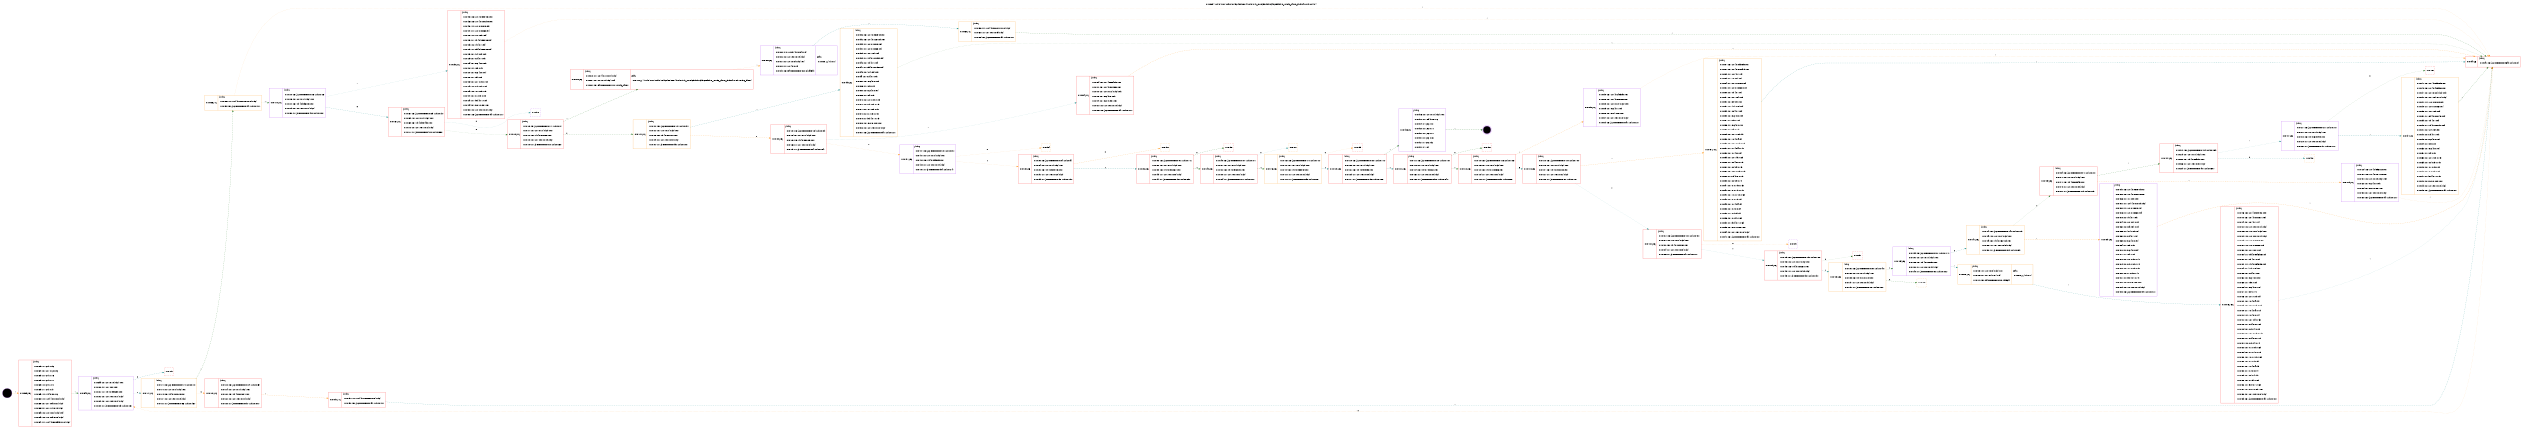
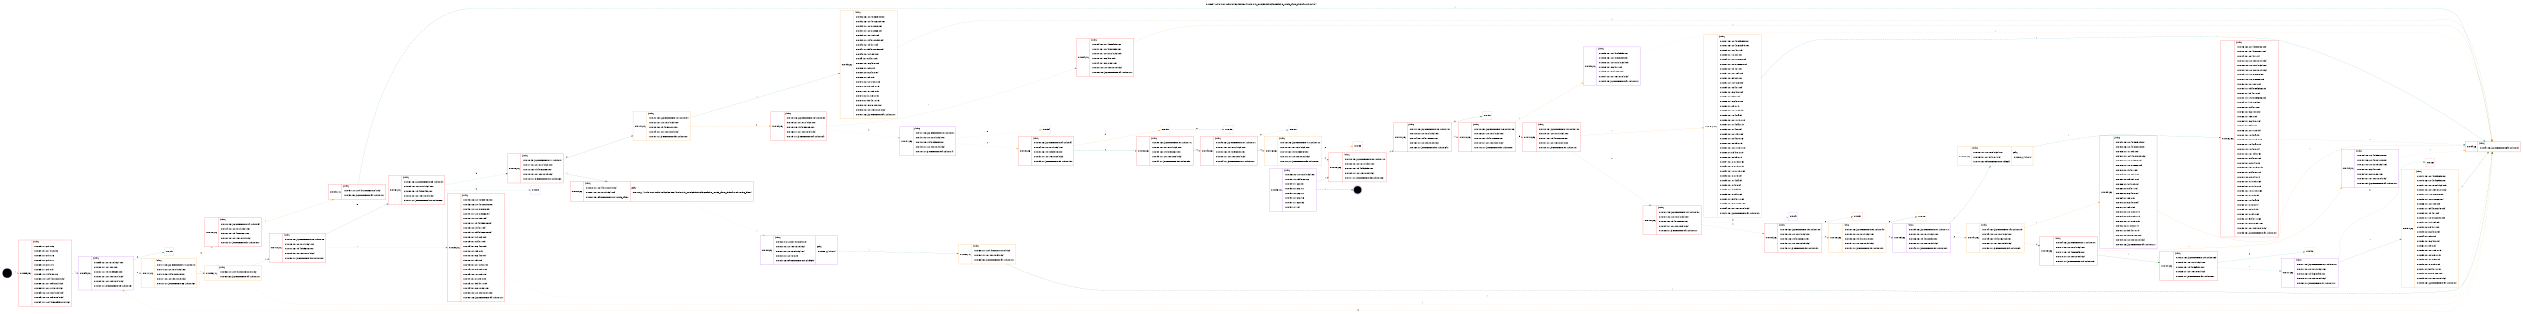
(297, 103) -> (297, 248)
(1391, 150) -> (1322, 180)
(1208, 151) -> (1196, 129)
